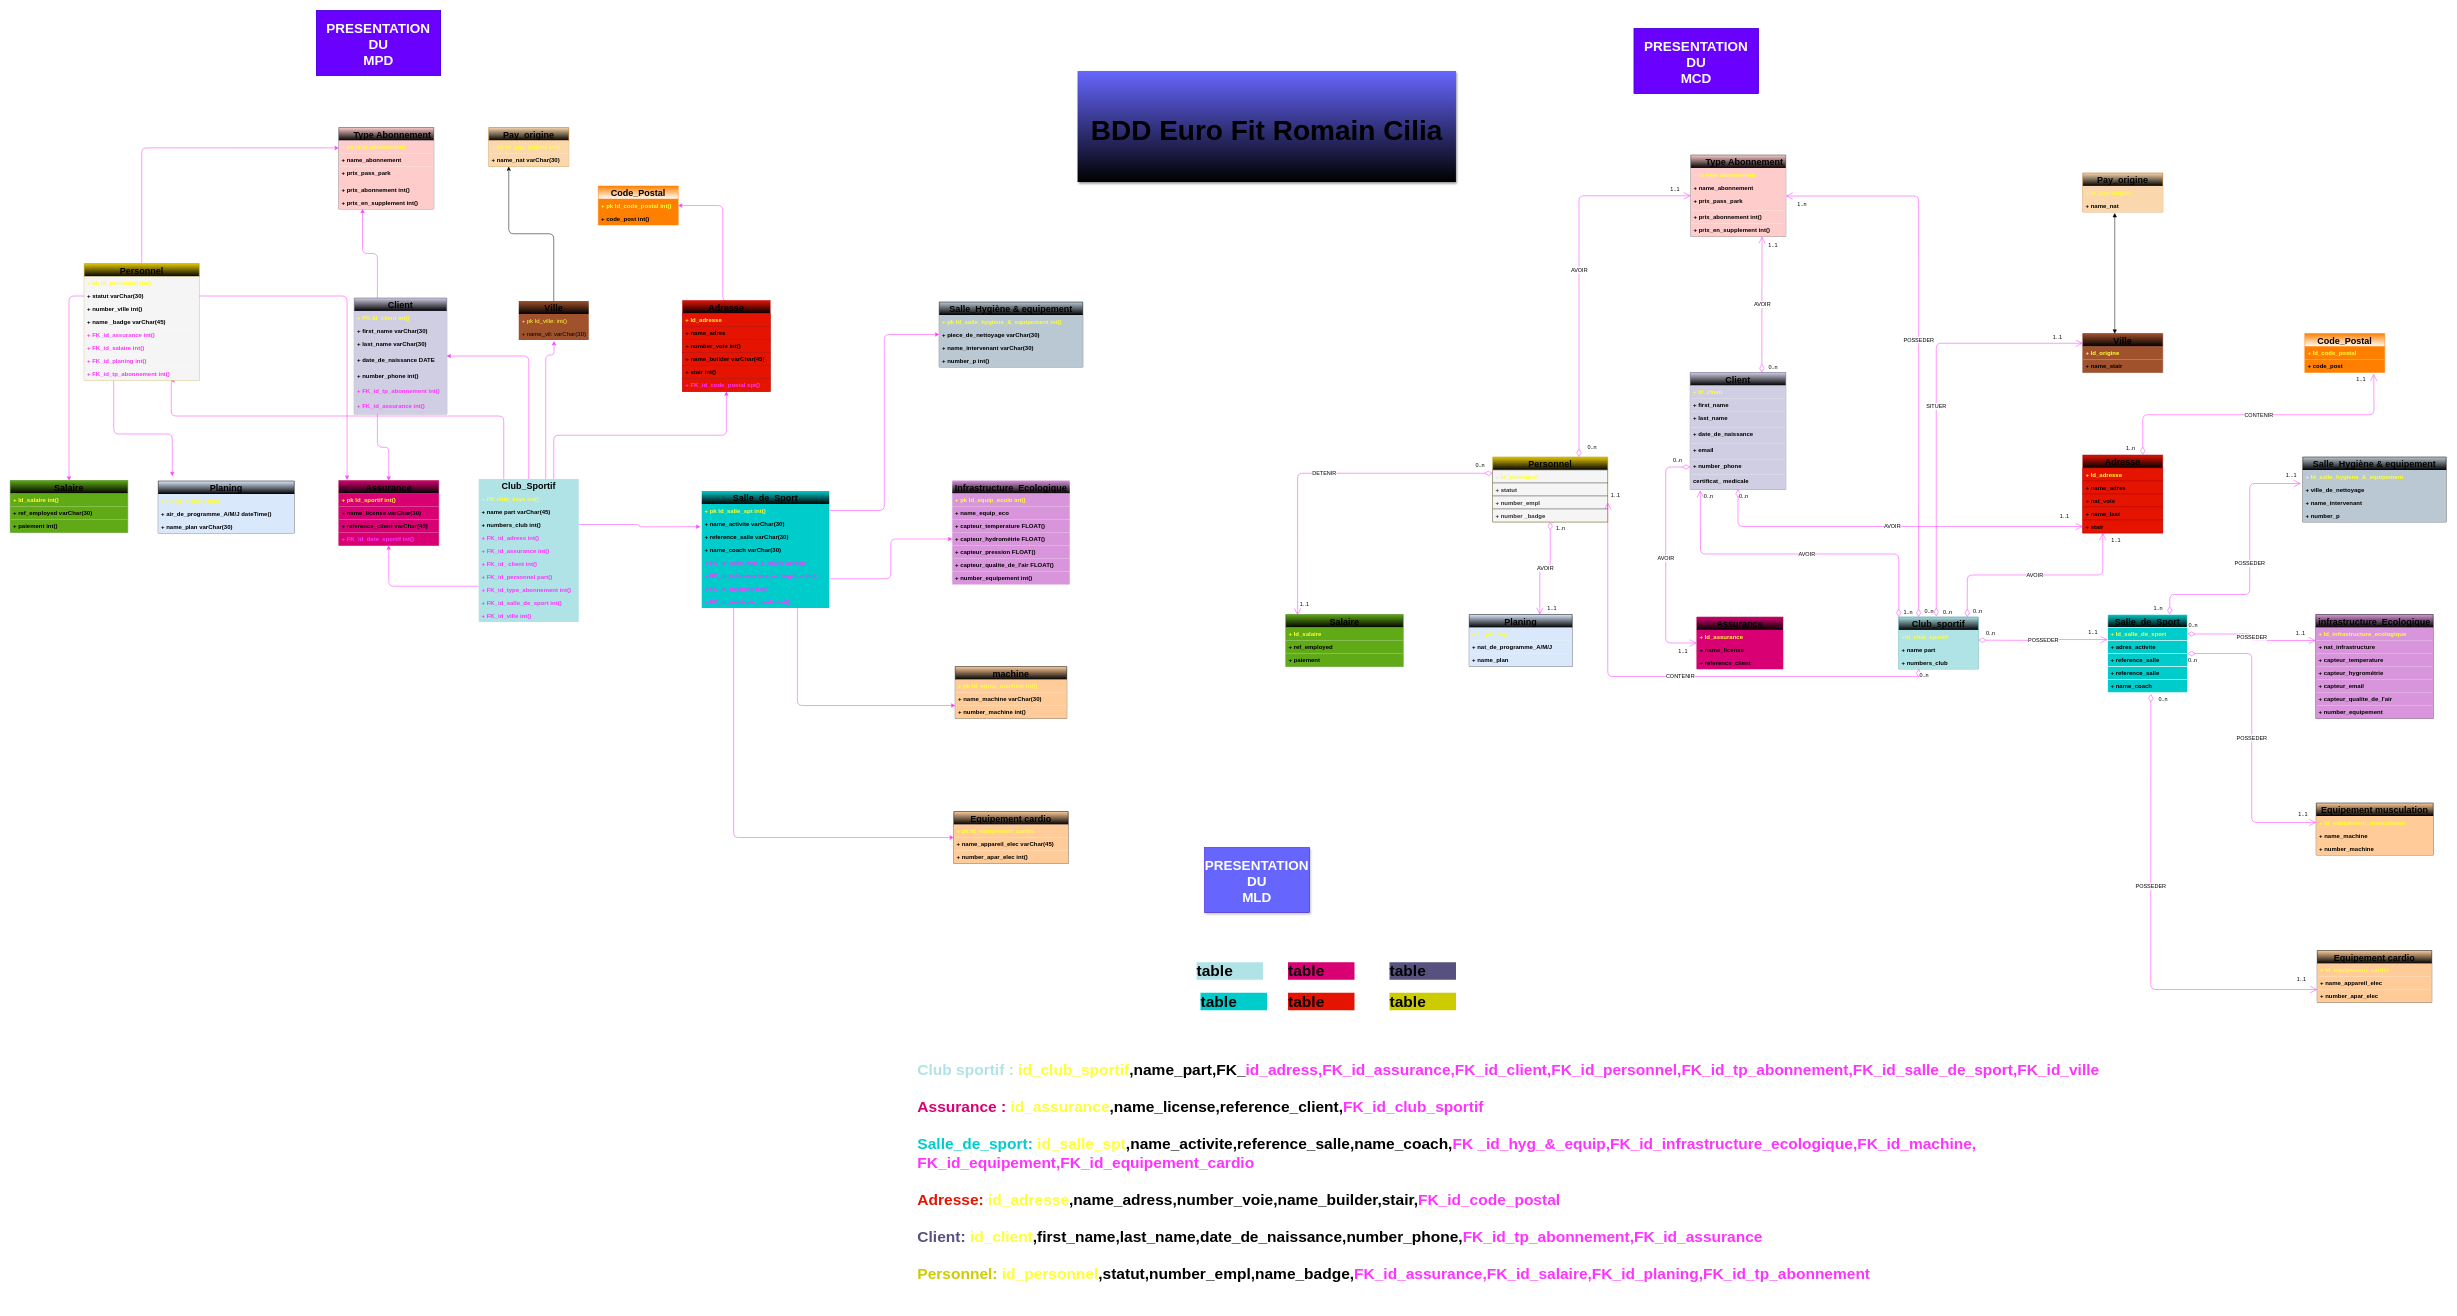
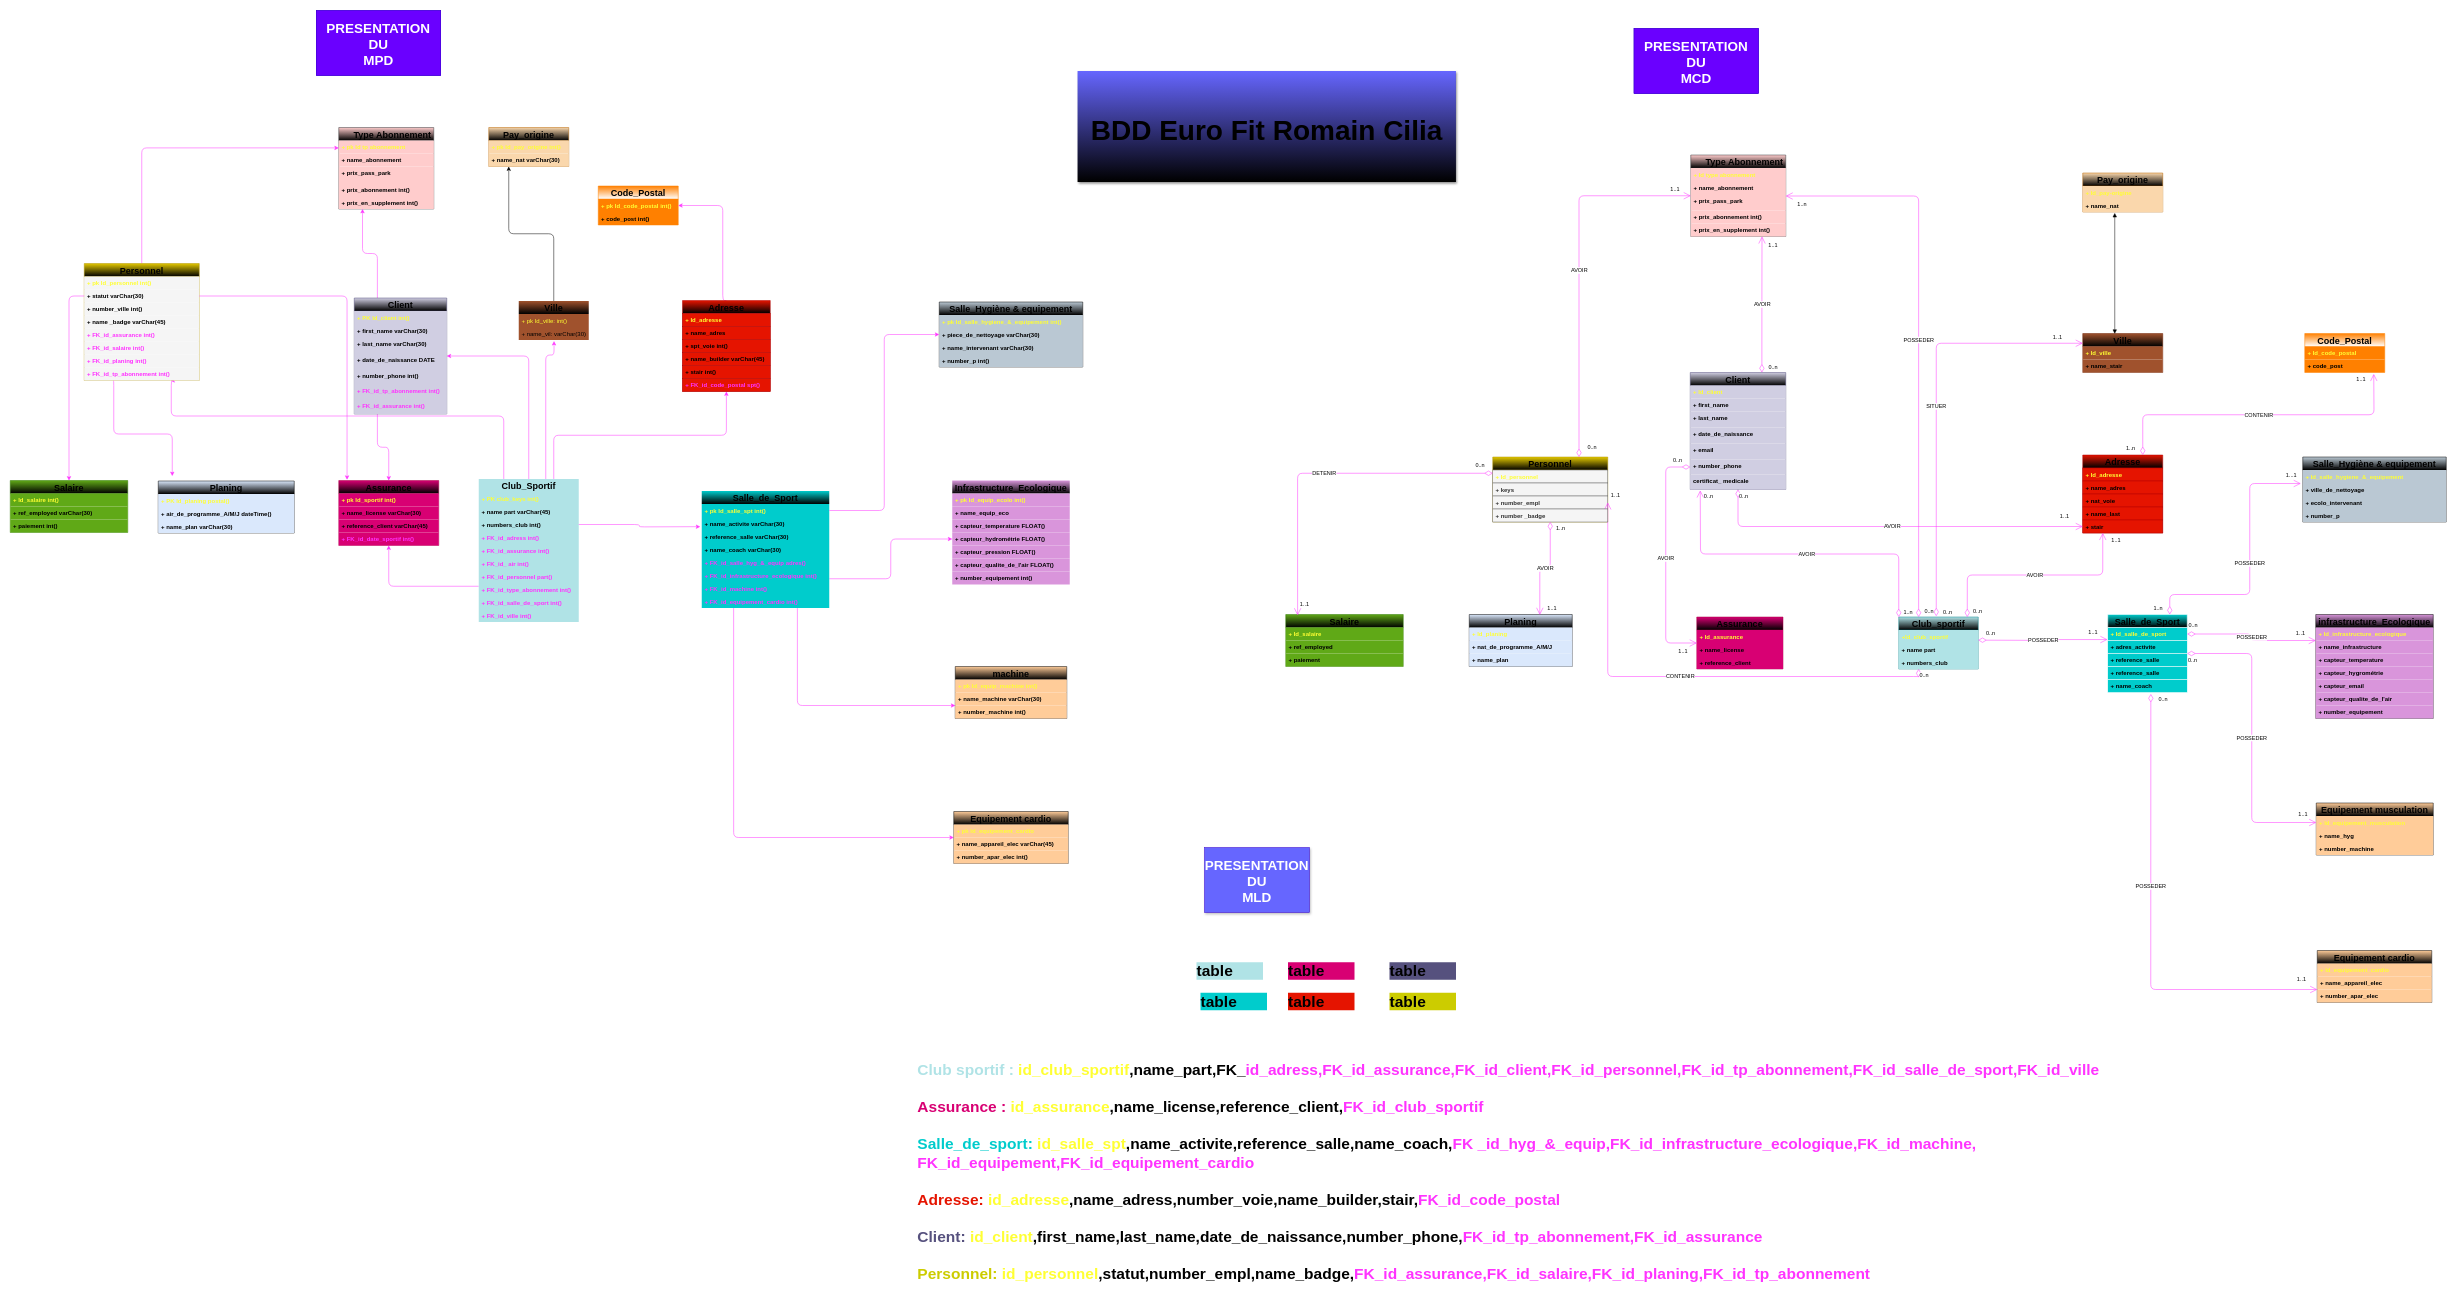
(714, 346) -> (709, 346)
(2103, 353) -> (2099, 353)
(1508, 490) -> (1505, 490)
(192, 501) -> (197, 501)
(2334, 503) -> (2335, 503)
(511, 564) -> (507, 564)
(748, 602) -> (752, 602)
(2351, 647) -> (2352, 647)
(2341, 836) -> (2335, 836)
